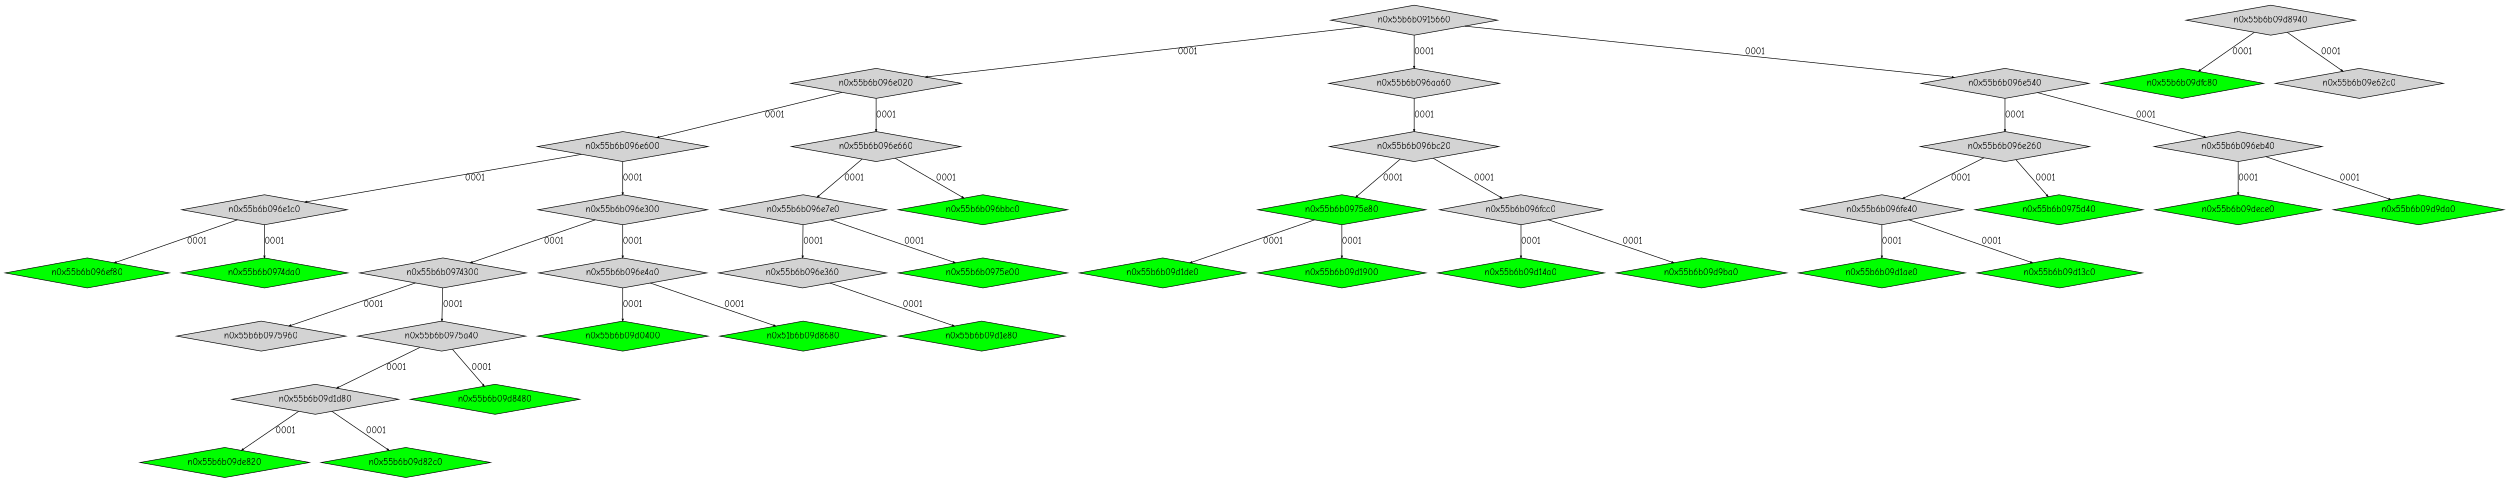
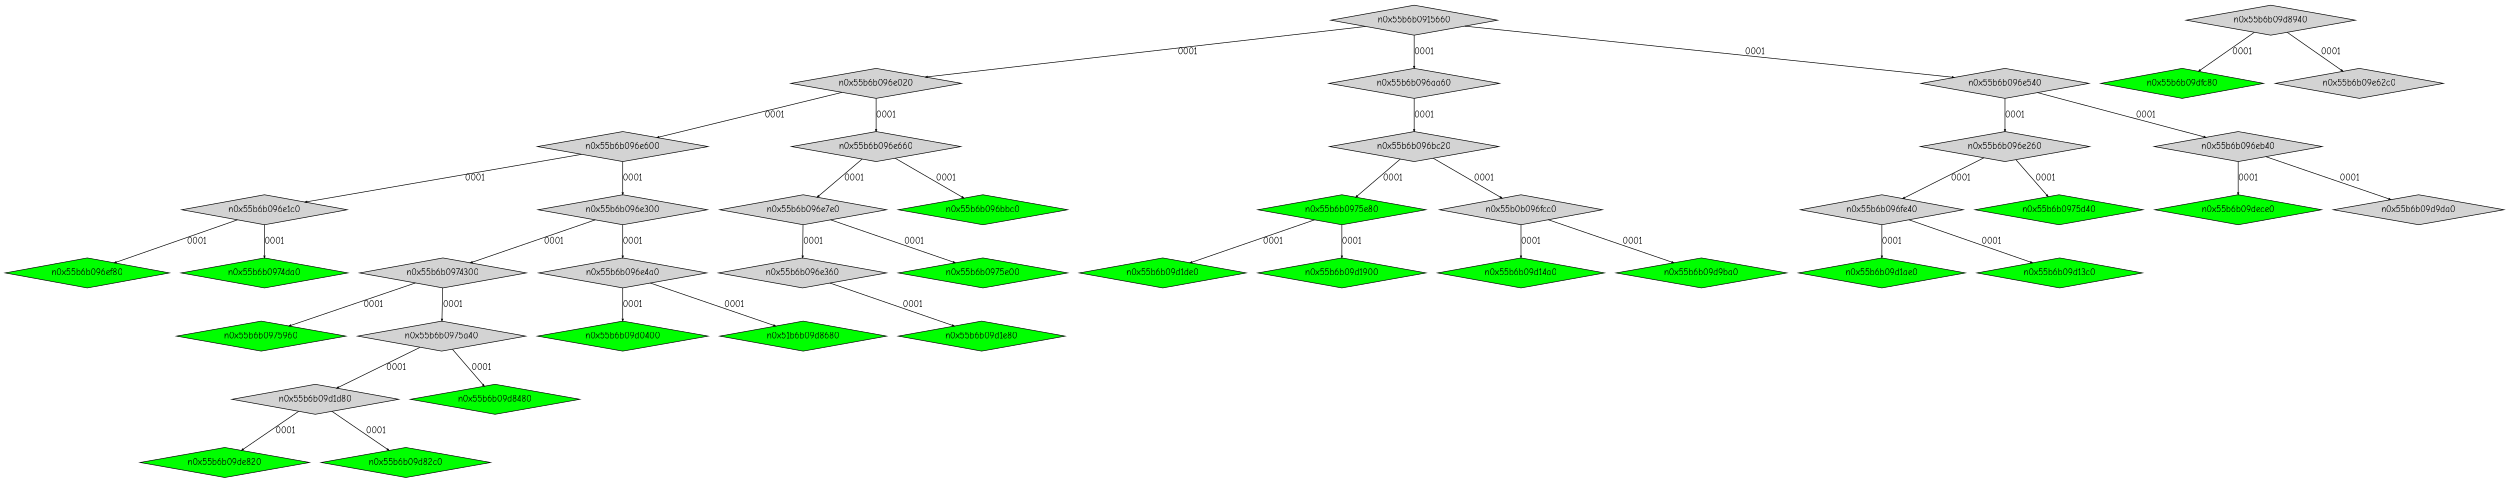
(1521, 210) -> (1521, 210)
(2419, 210) -> (2419, 210)
(261, 336) -> (261, 336)
